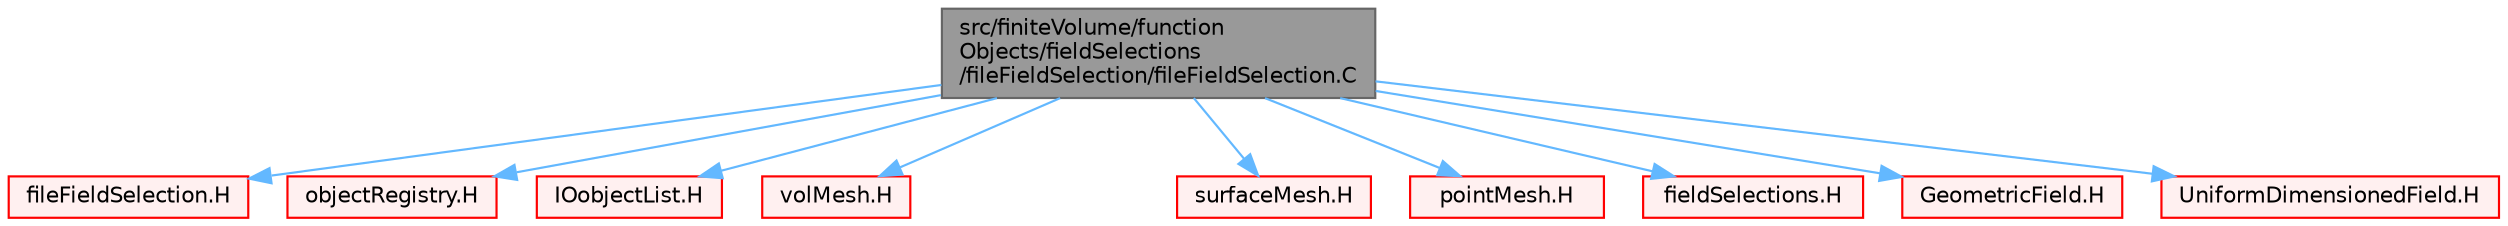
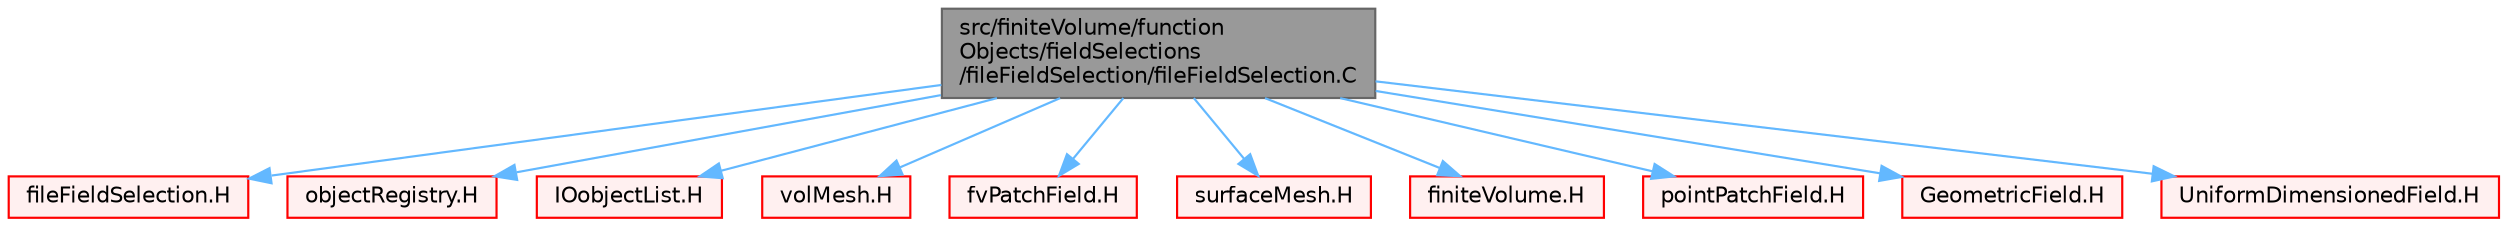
none -> (1043, 197)
(1507, 197) -> (1507, 197)
(1753, 197) -> (1753, 197)
